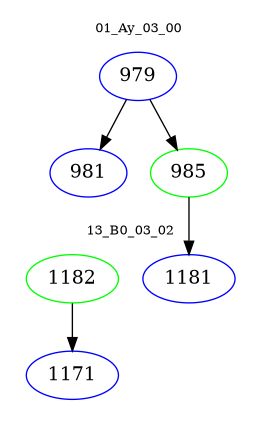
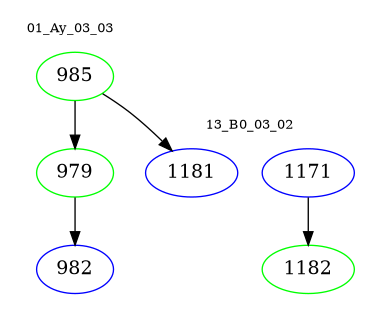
(139, 29) -> (70, 29)
(138, 76) -> (75, 173)
(160, 119) -> (75, 118)
(88, 173) -> (75, 269)
(72, 320) -> (308, 215)
